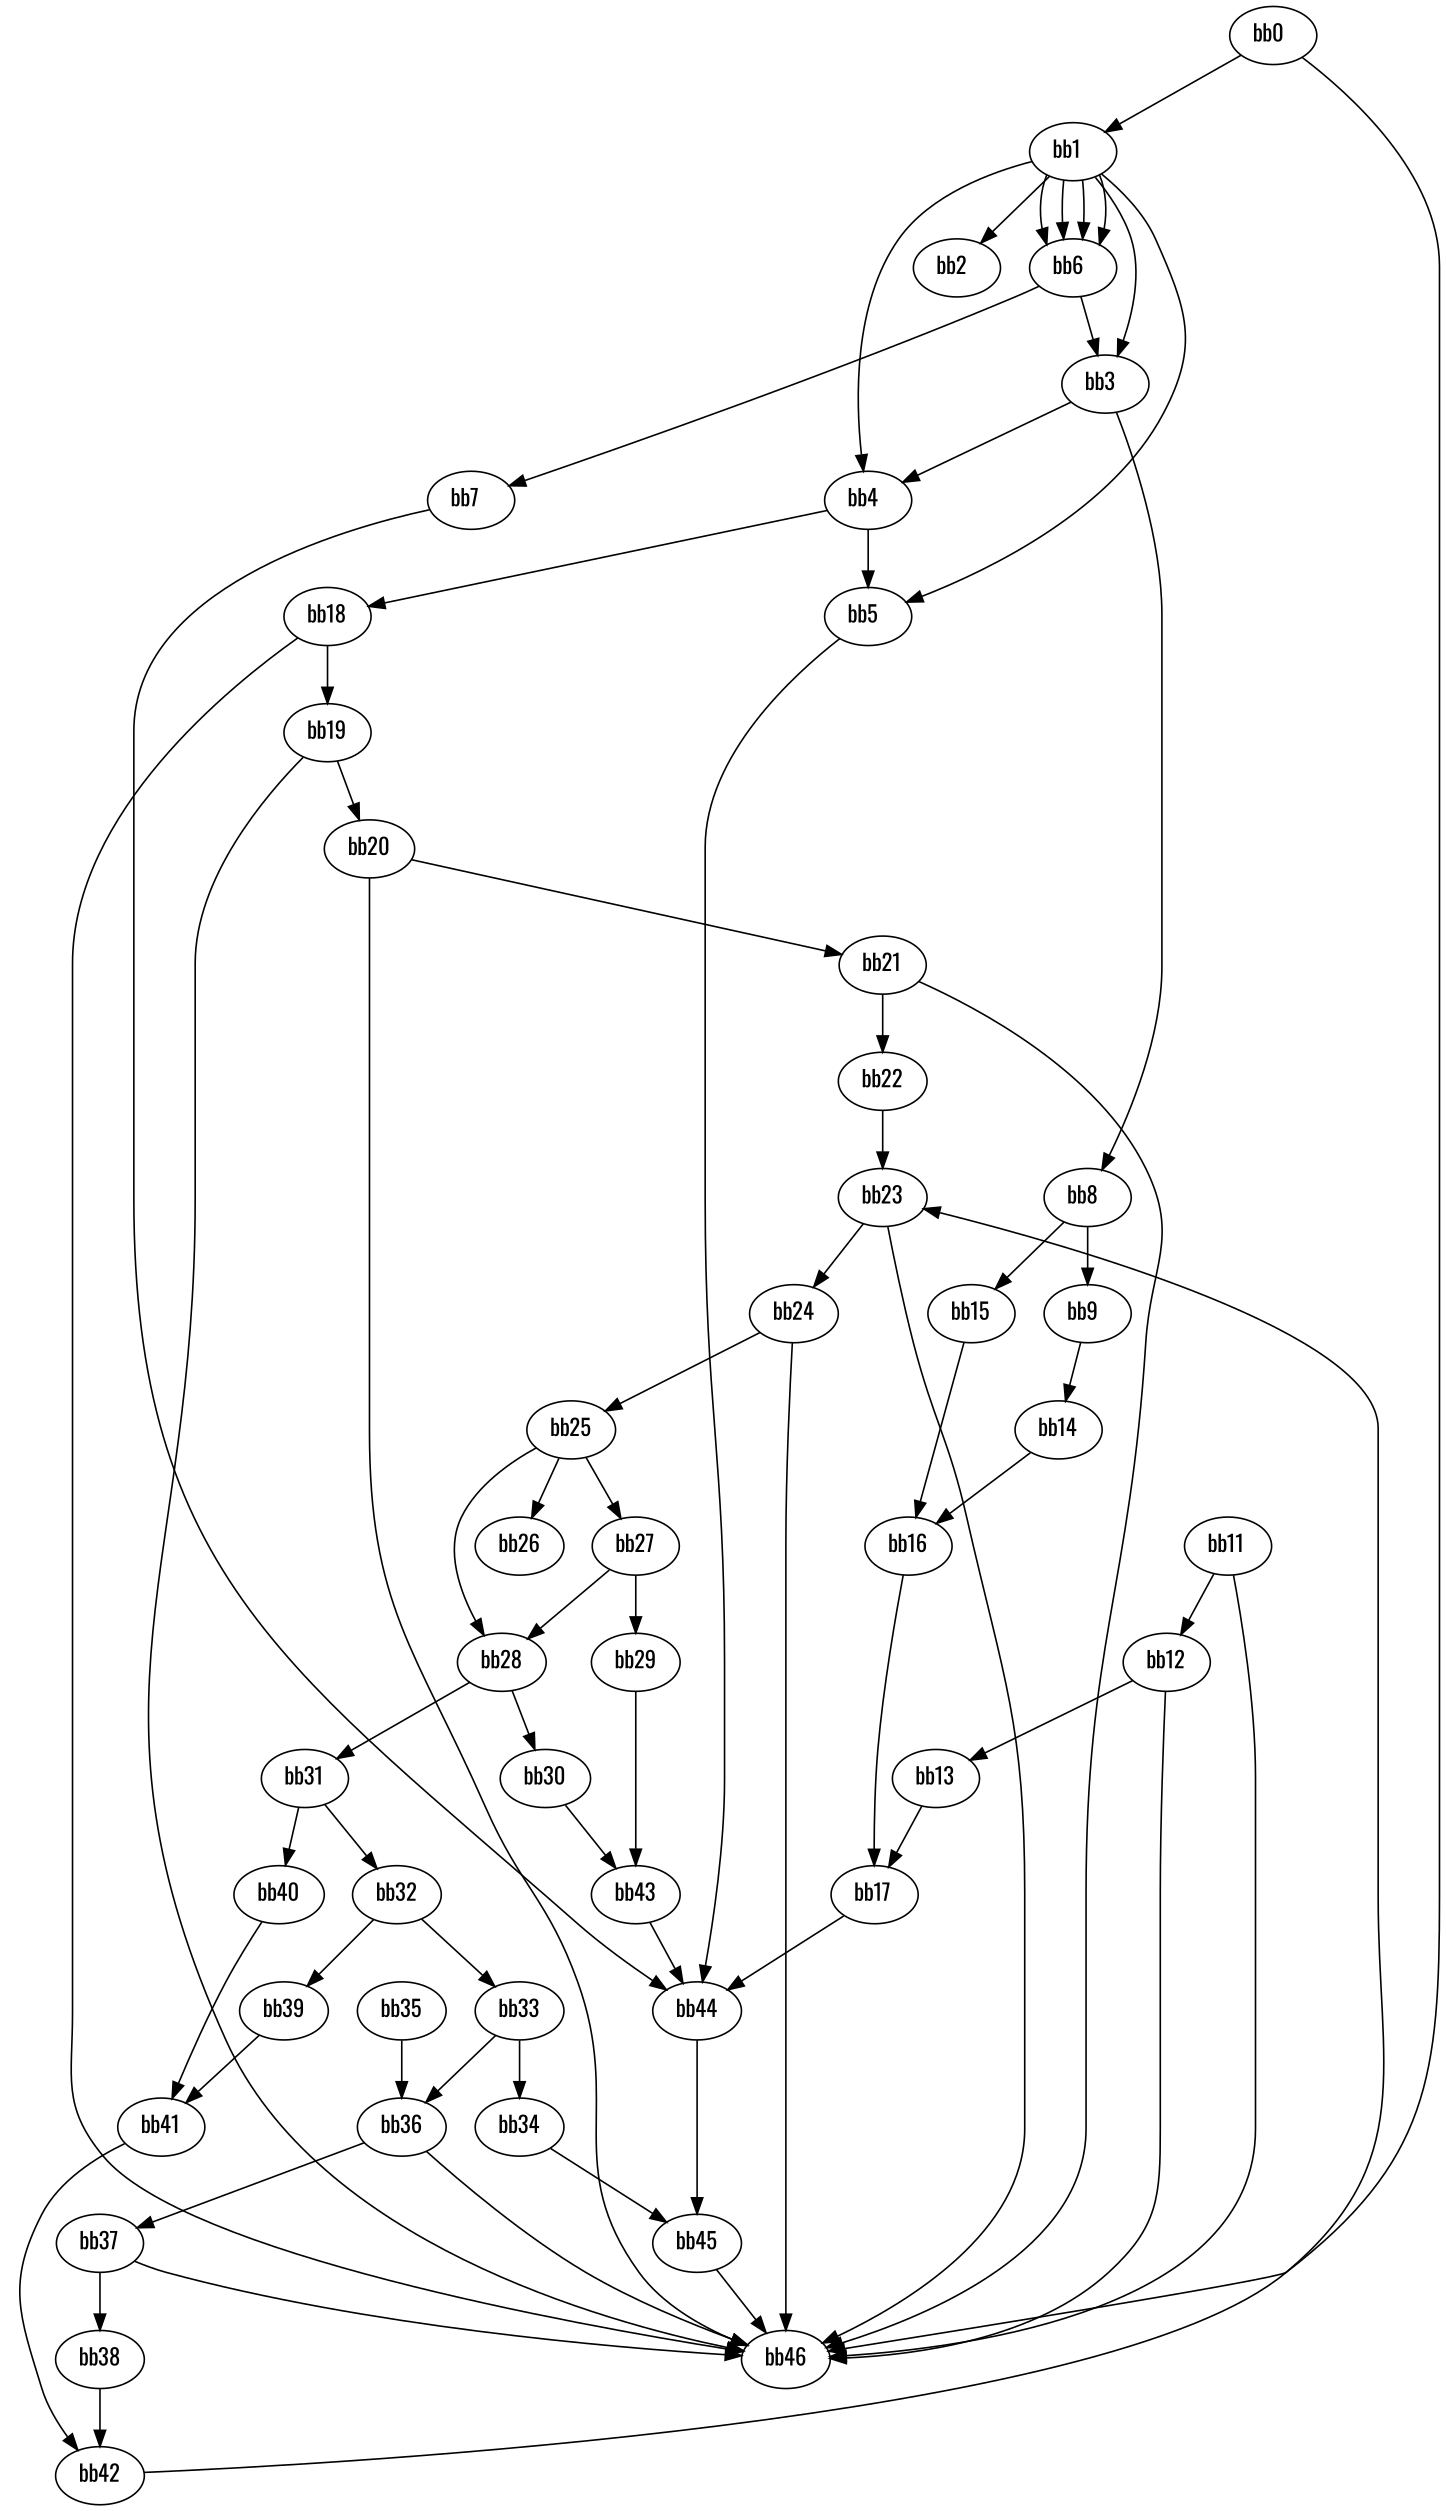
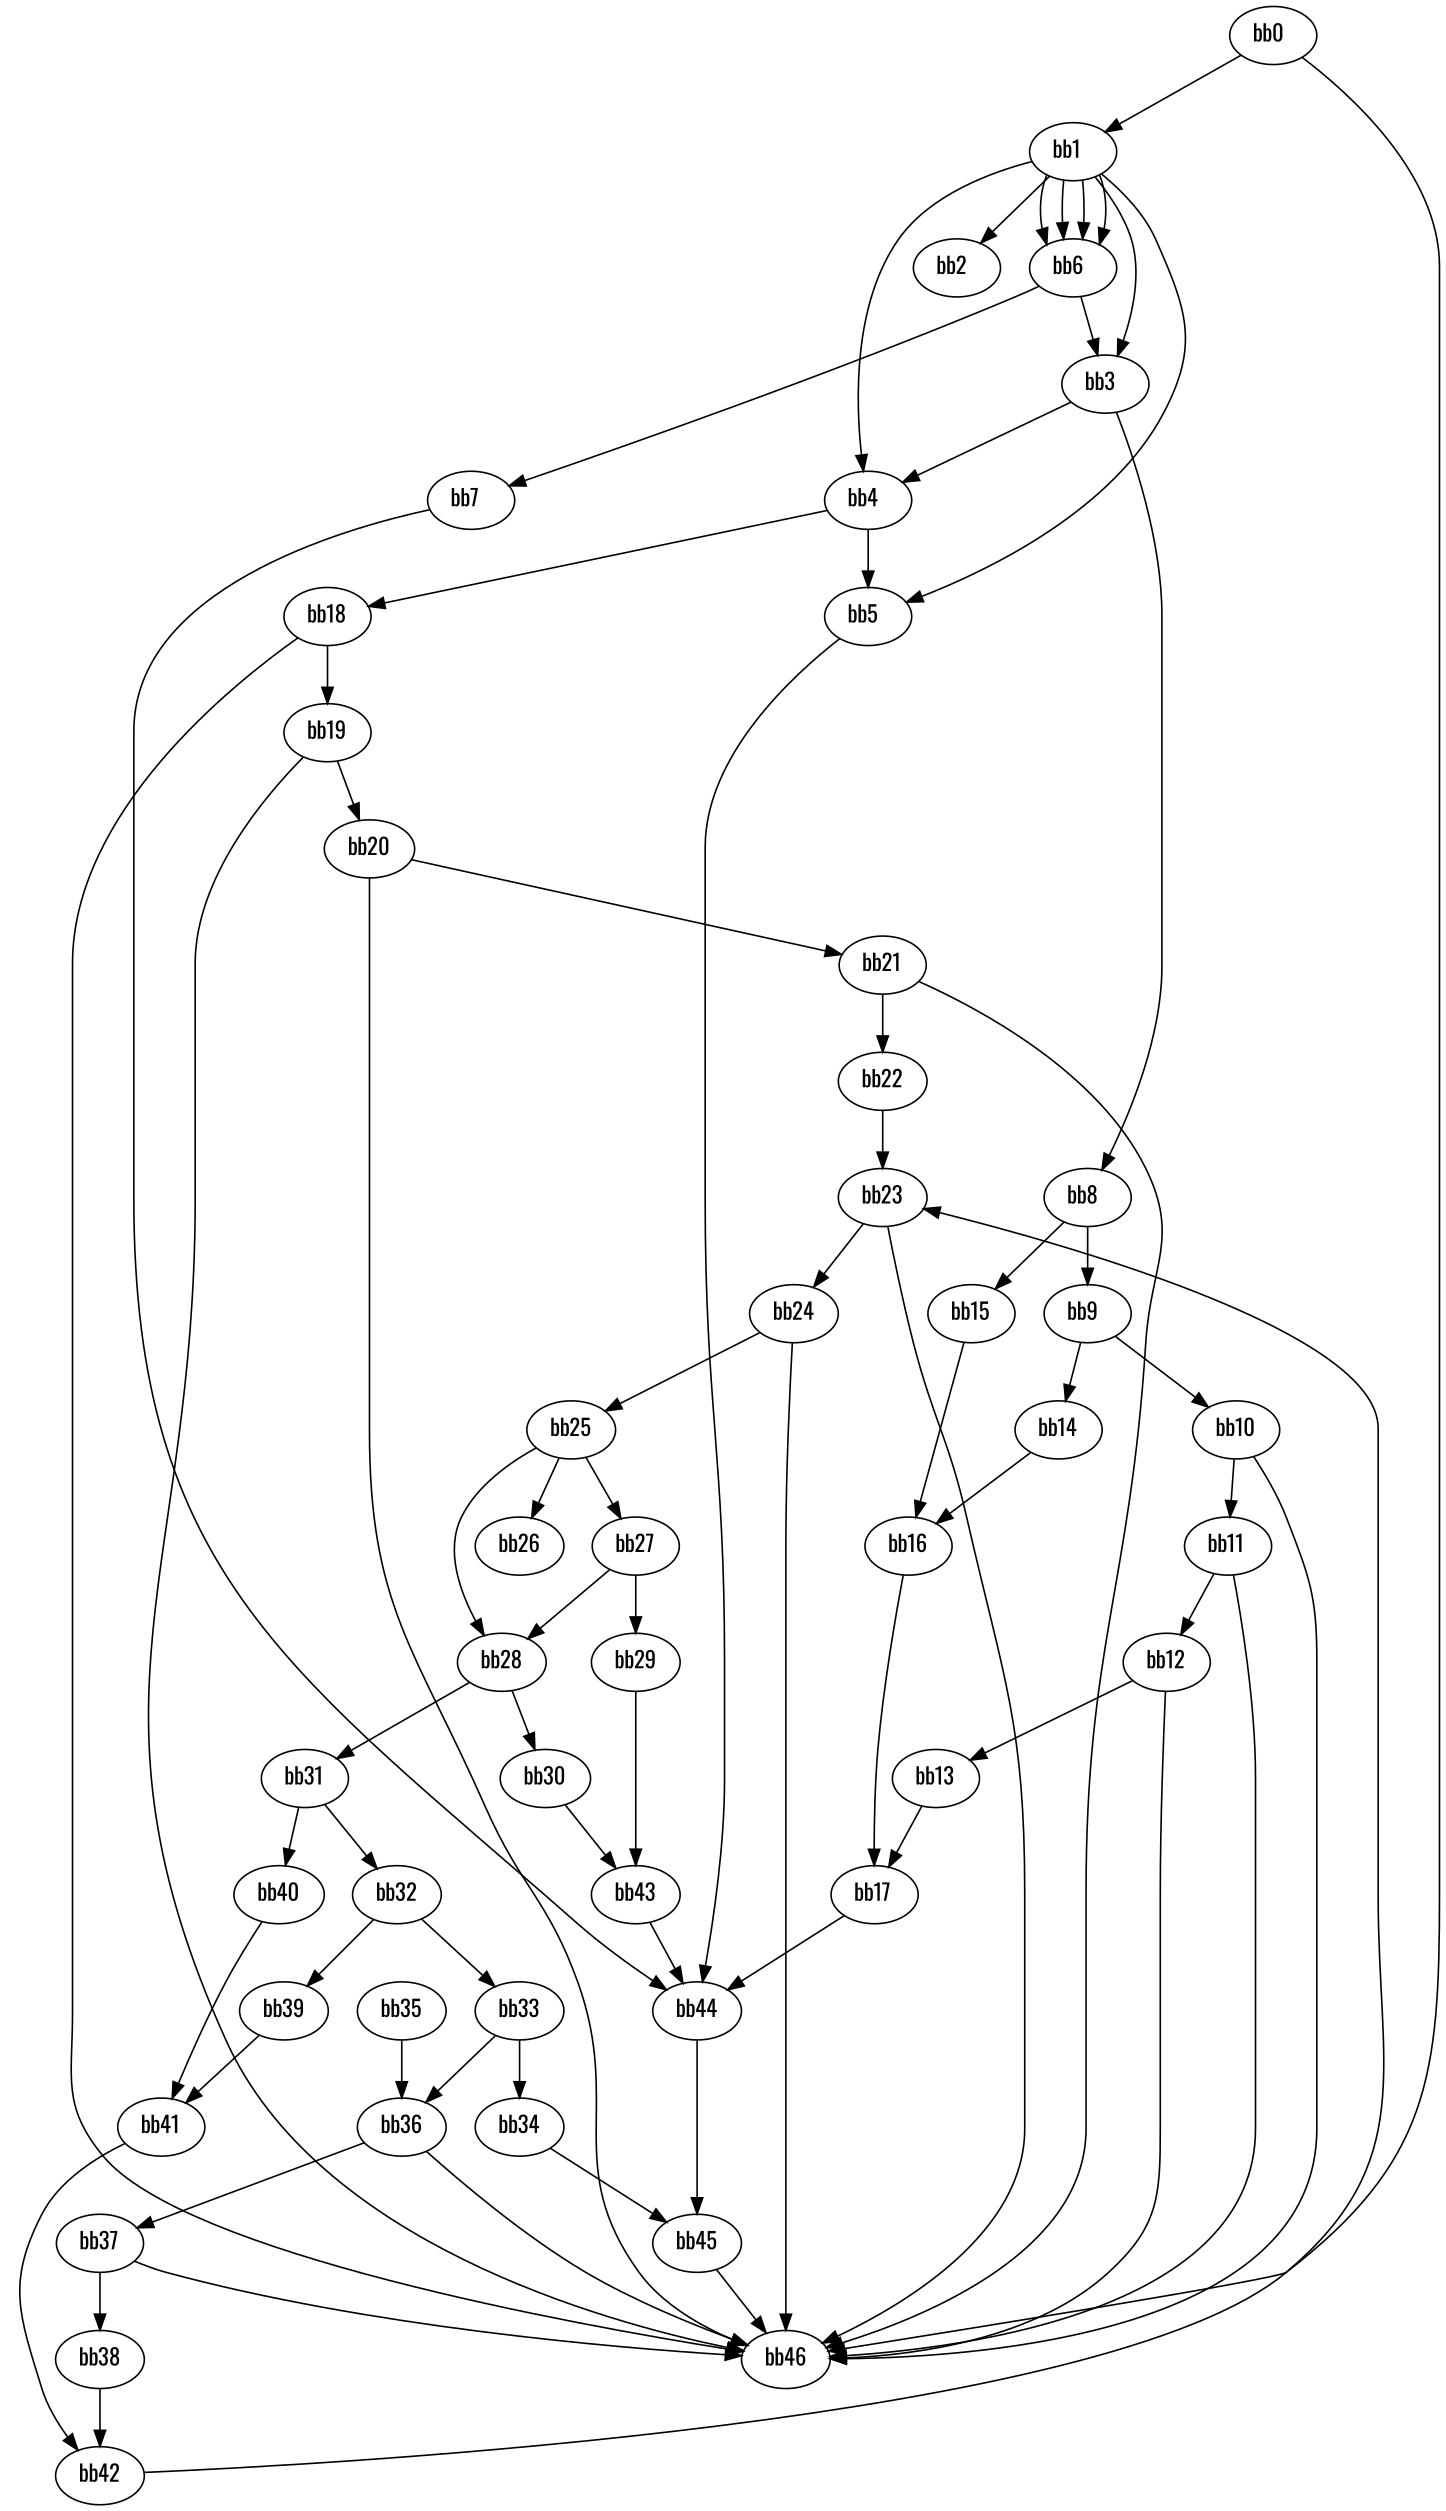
none -> (1236, 1430)
